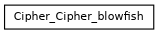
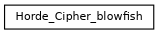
(79, 17) -> (79, 17)
